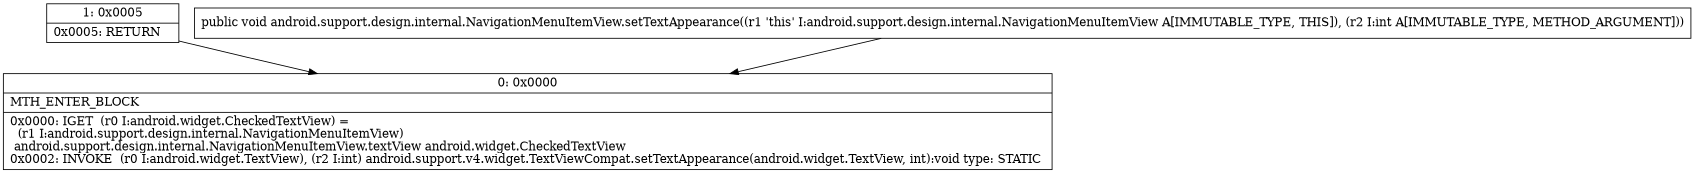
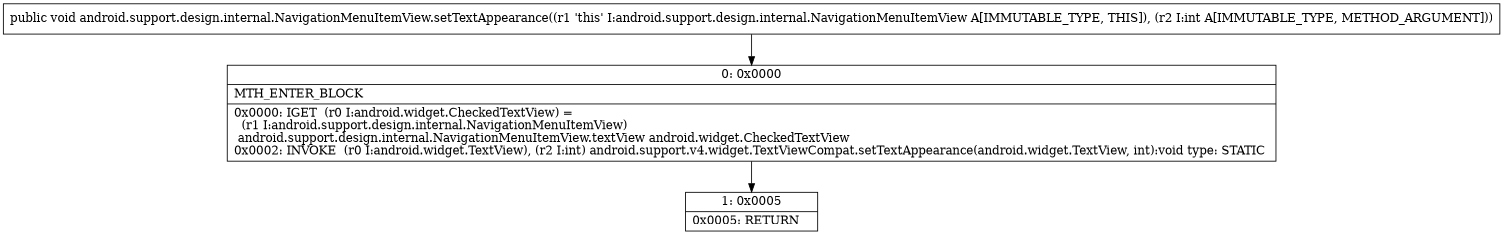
(244, 57) -> (752, 172)
